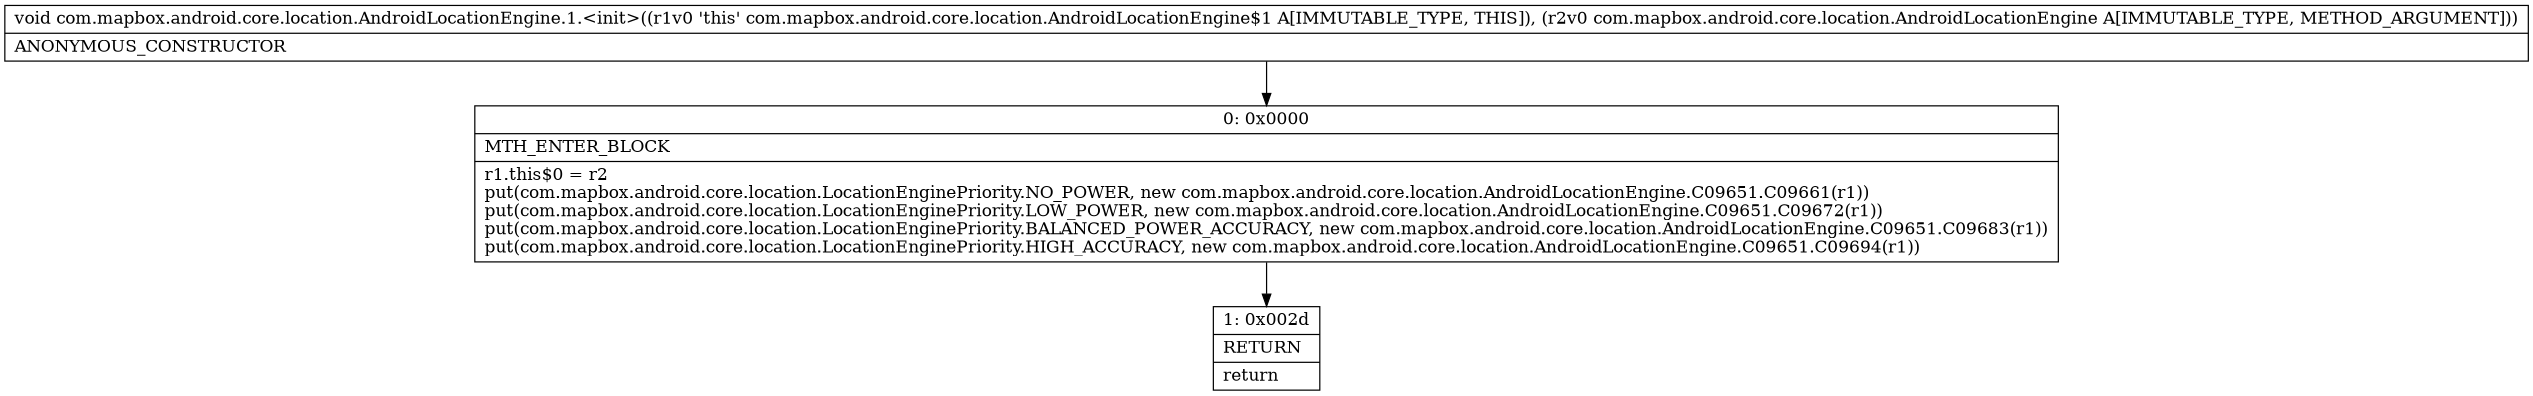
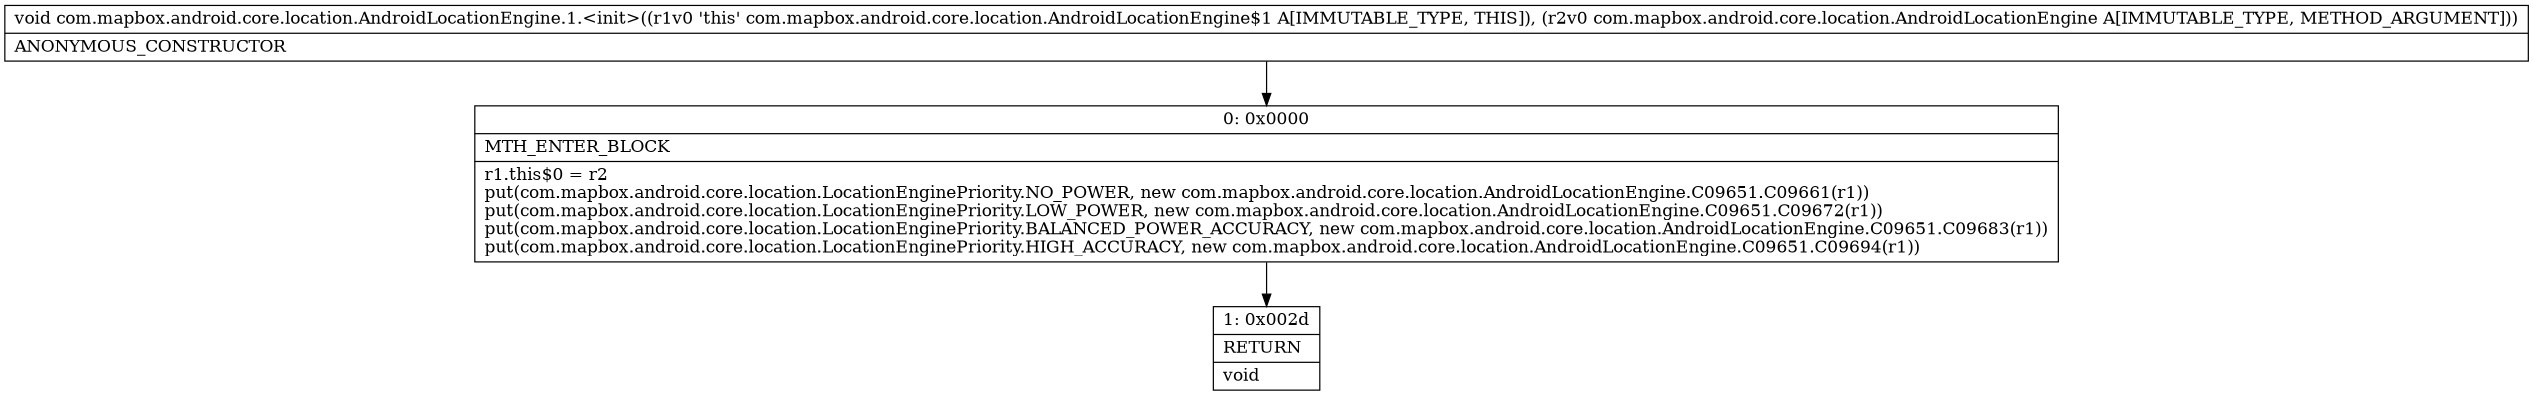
(1251, 376) -> (1242, 376)
